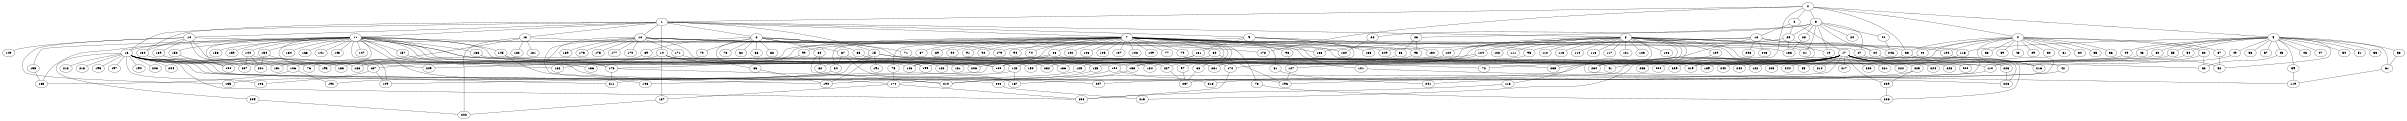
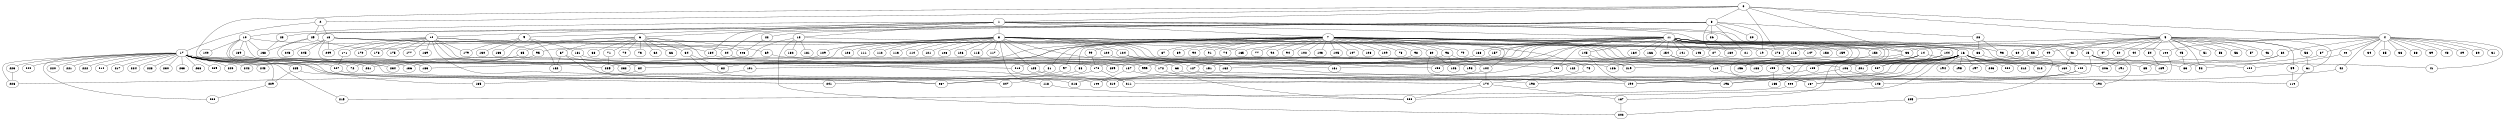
(926, 68) -> (1145, 68)
(1571, 98) -> none
